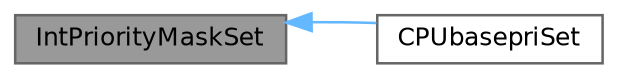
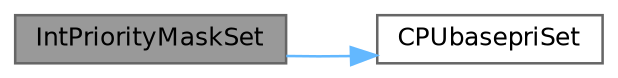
(344, 22) -> (318, 56)
